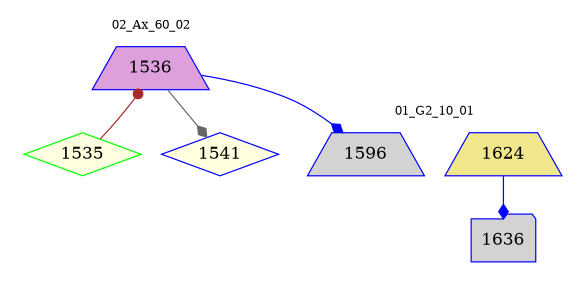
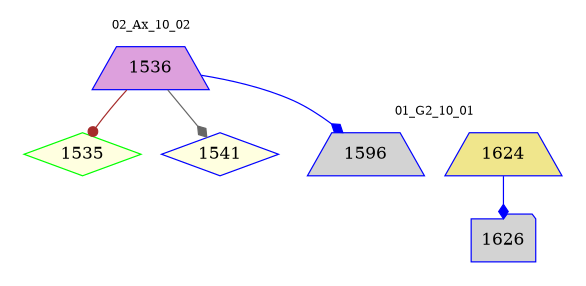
(151, 26) -> (151, 26)
(118, 119) -> (111, 108)
(503, 240) -> (503, 240)
